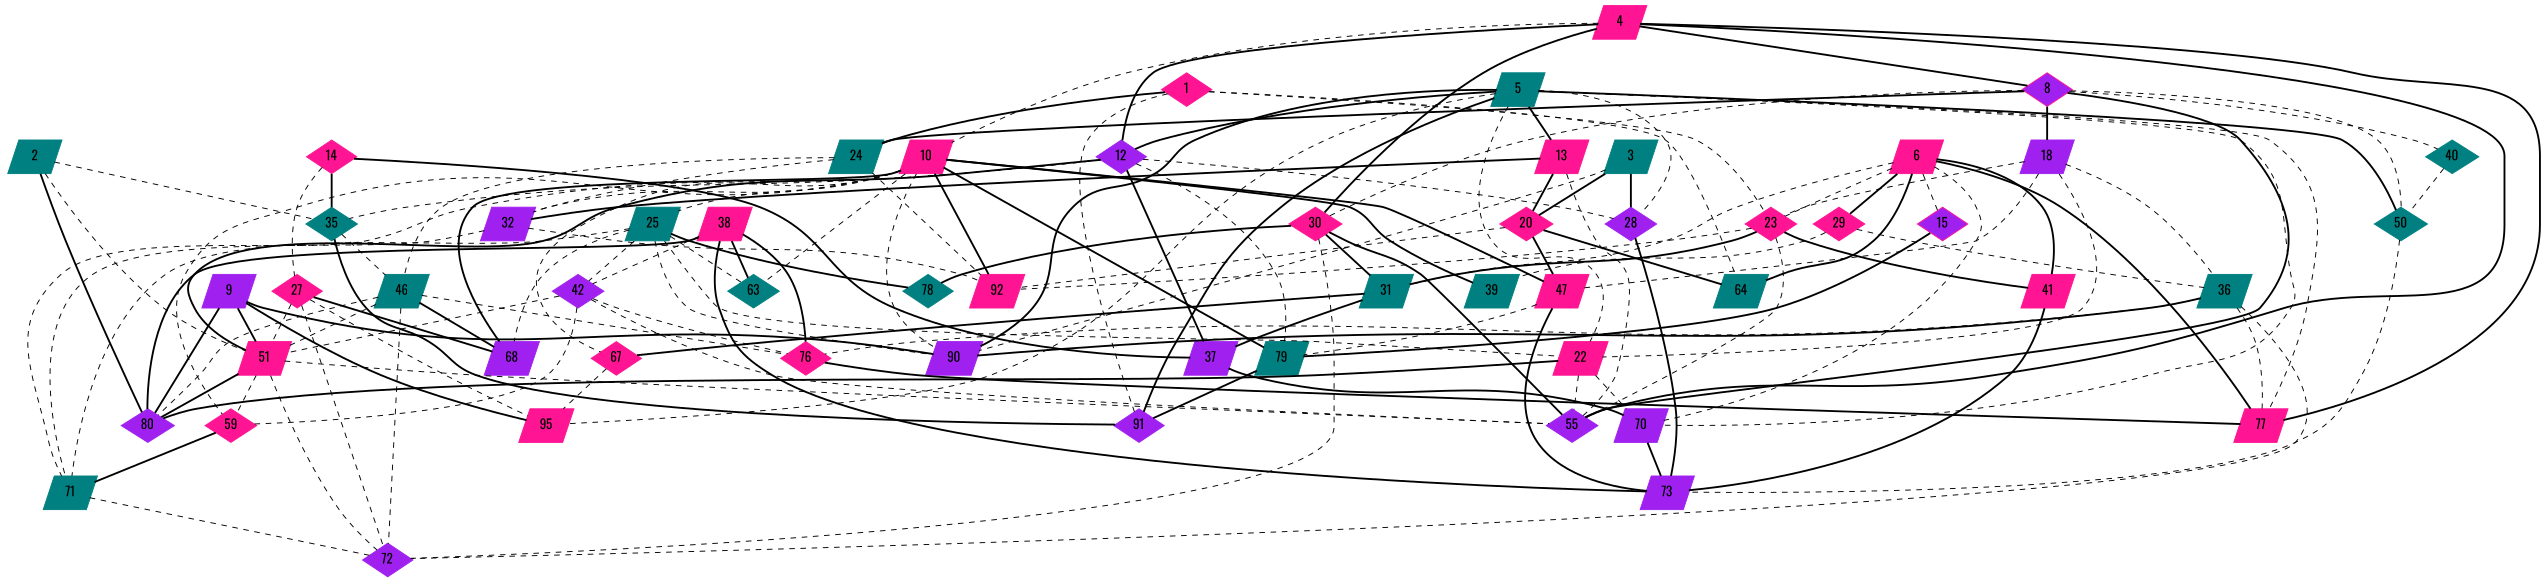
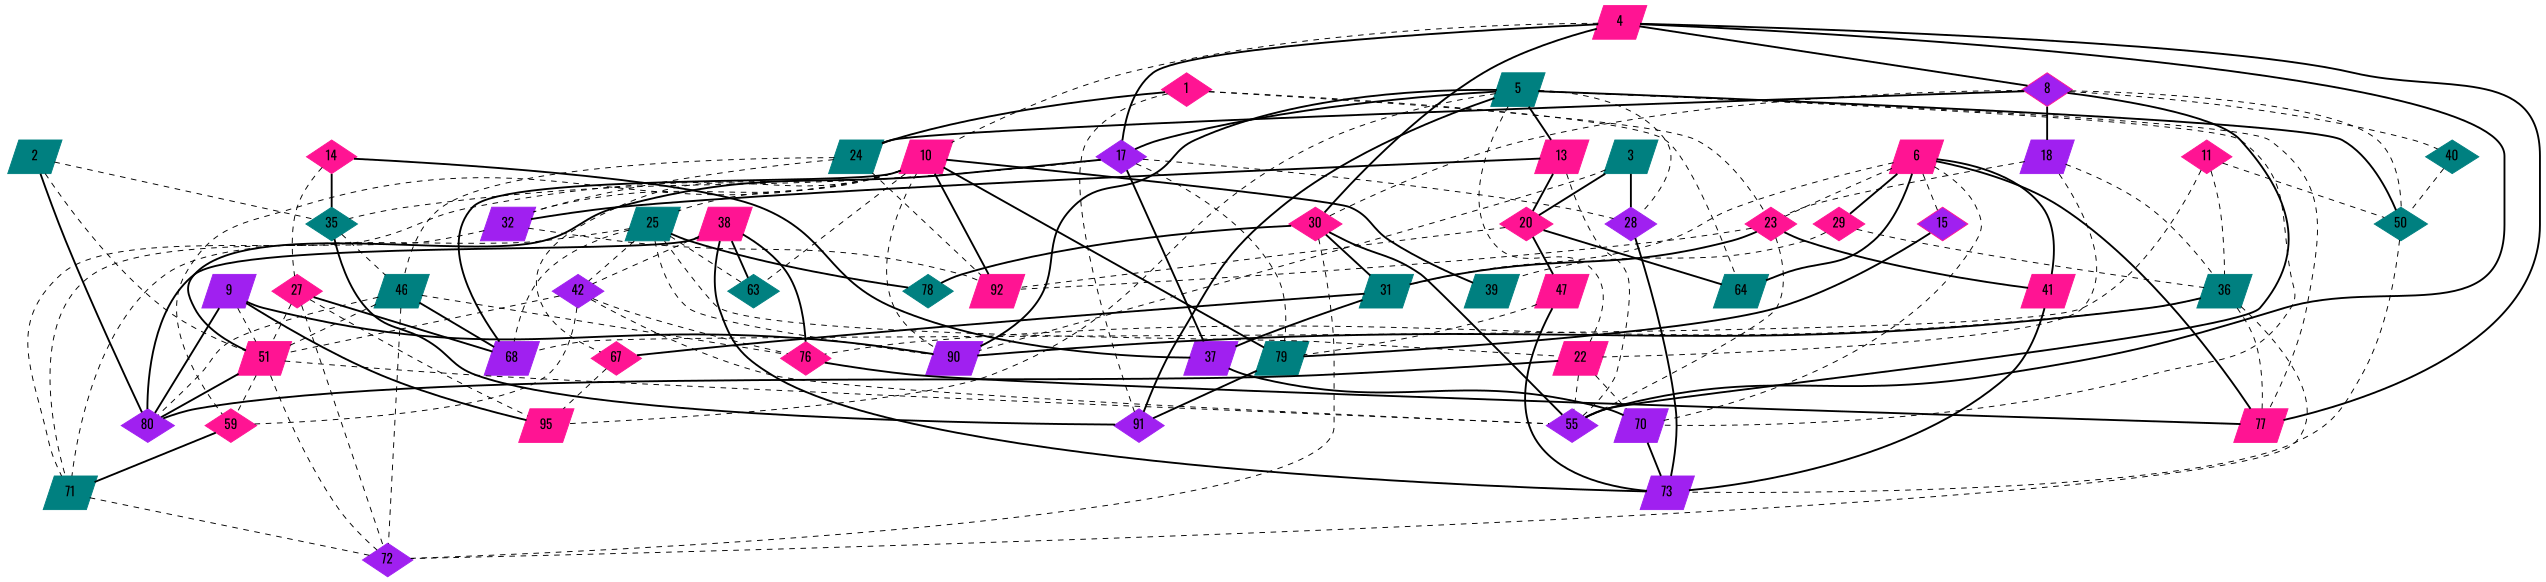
(1121, 157) -> (1121, 157)
none -> (2207, 157)
(1375, 206) -> none
(1790, 265) -> none
(247, 325) -> (247, 325)
